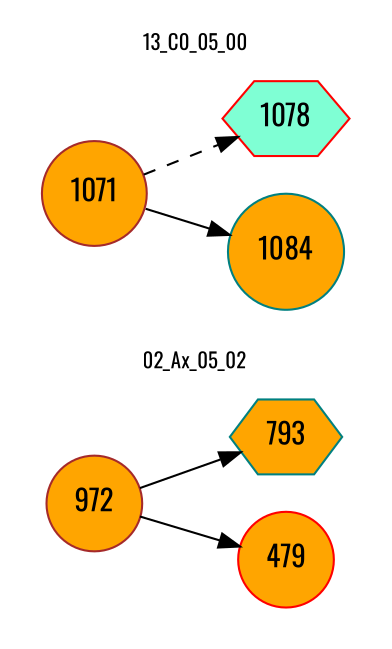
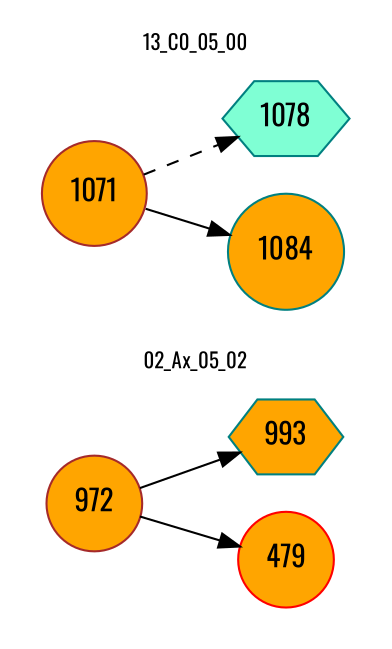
(286, 119) -> (286, 119)
(286, 437) -> (286, 437)
